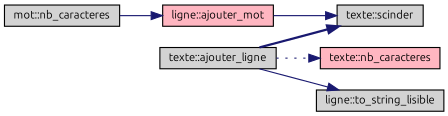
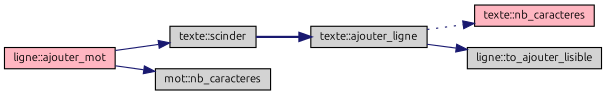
(135, 16) -> (129, 68)
(294, 38) -> (278, 37)
(380, 101) -> (534, 58)
